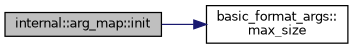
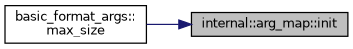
(178, 24) -> (163, 24)
